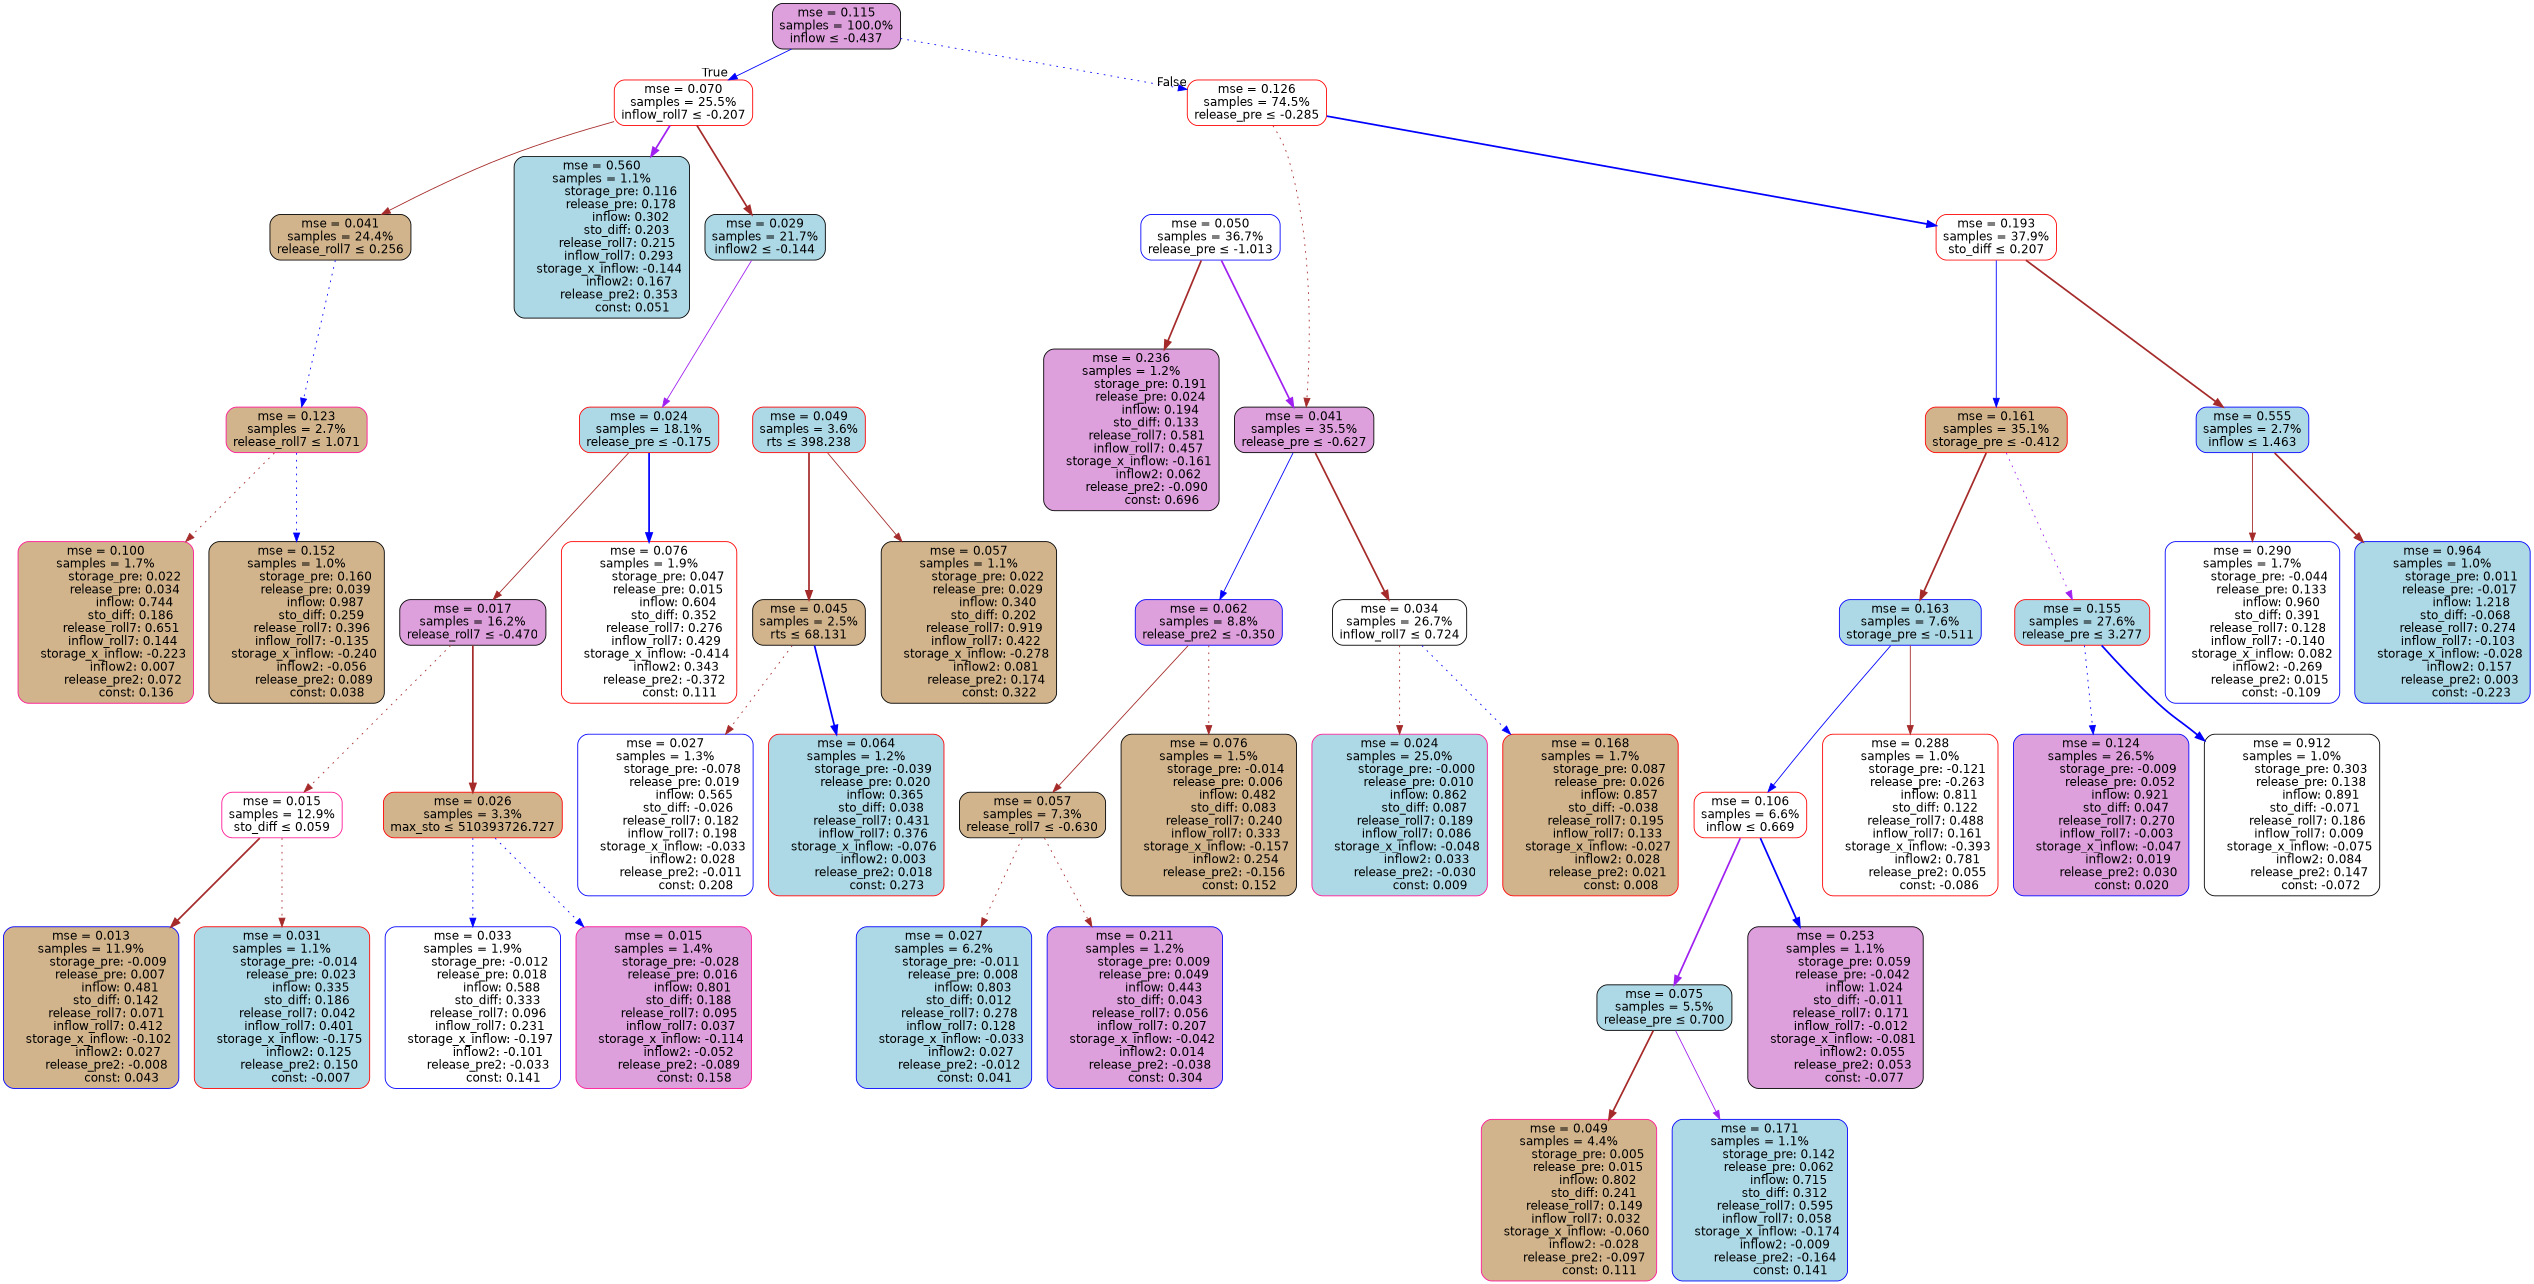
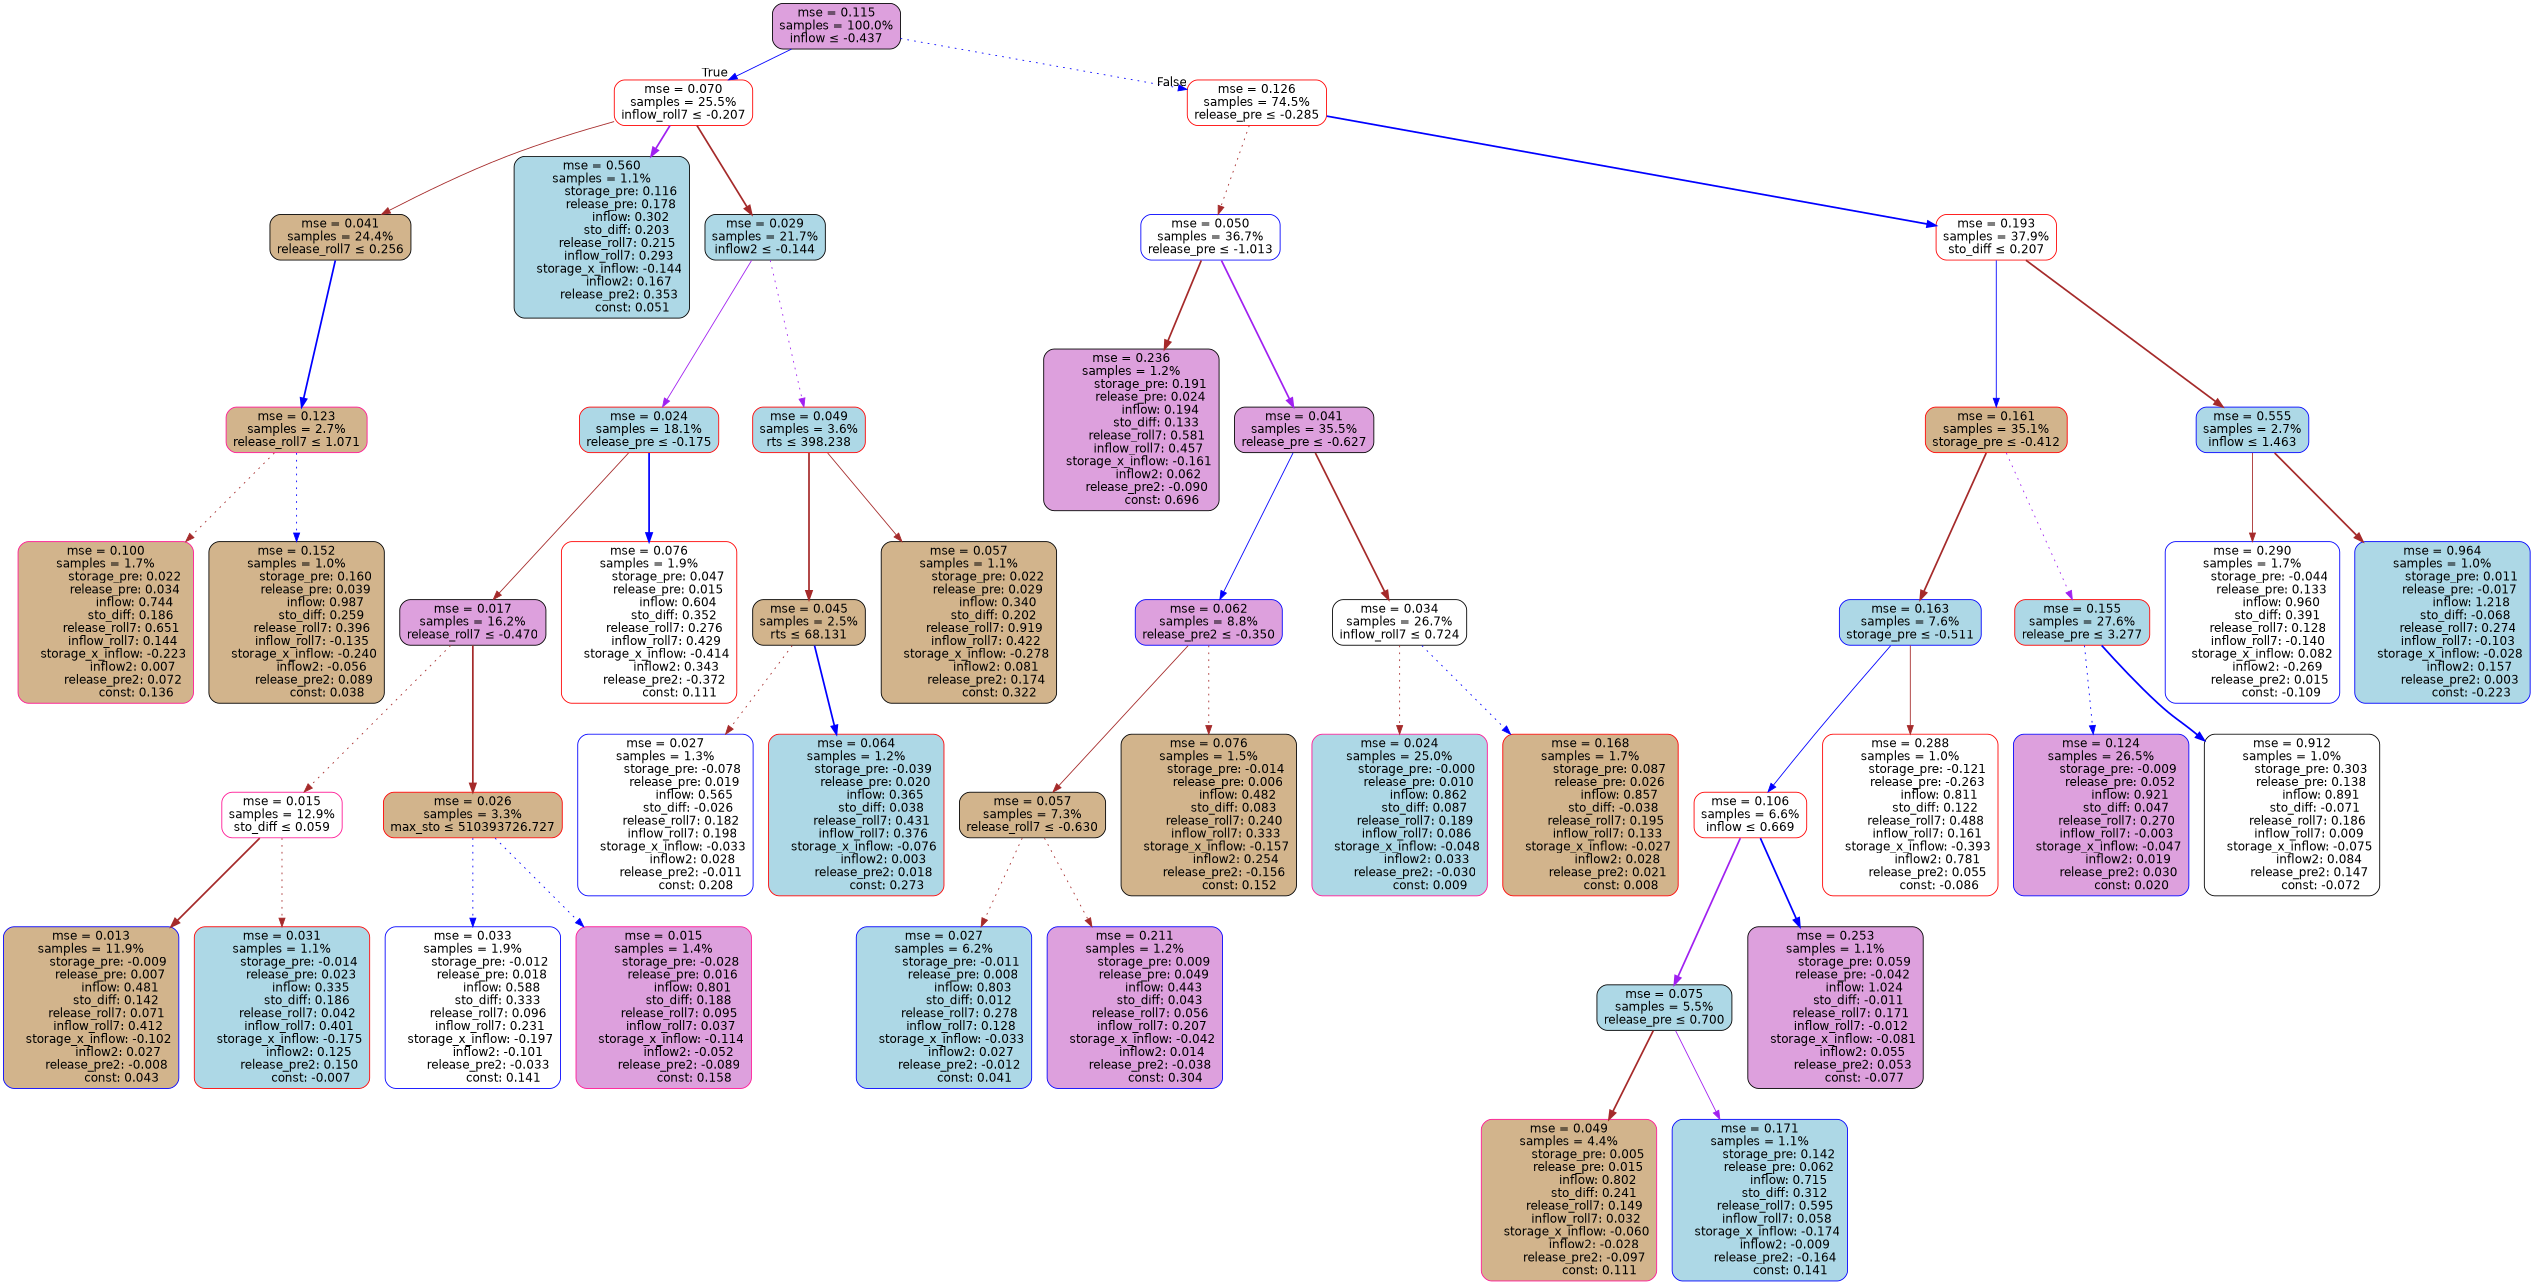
(1306, 259) -> (1235, 166)
(319, 329) -> (319, 329)
none -> (786, 329)
